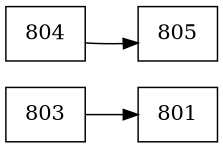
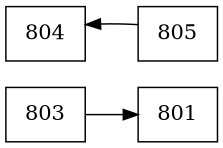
(104, 44) -> (119, 24)
